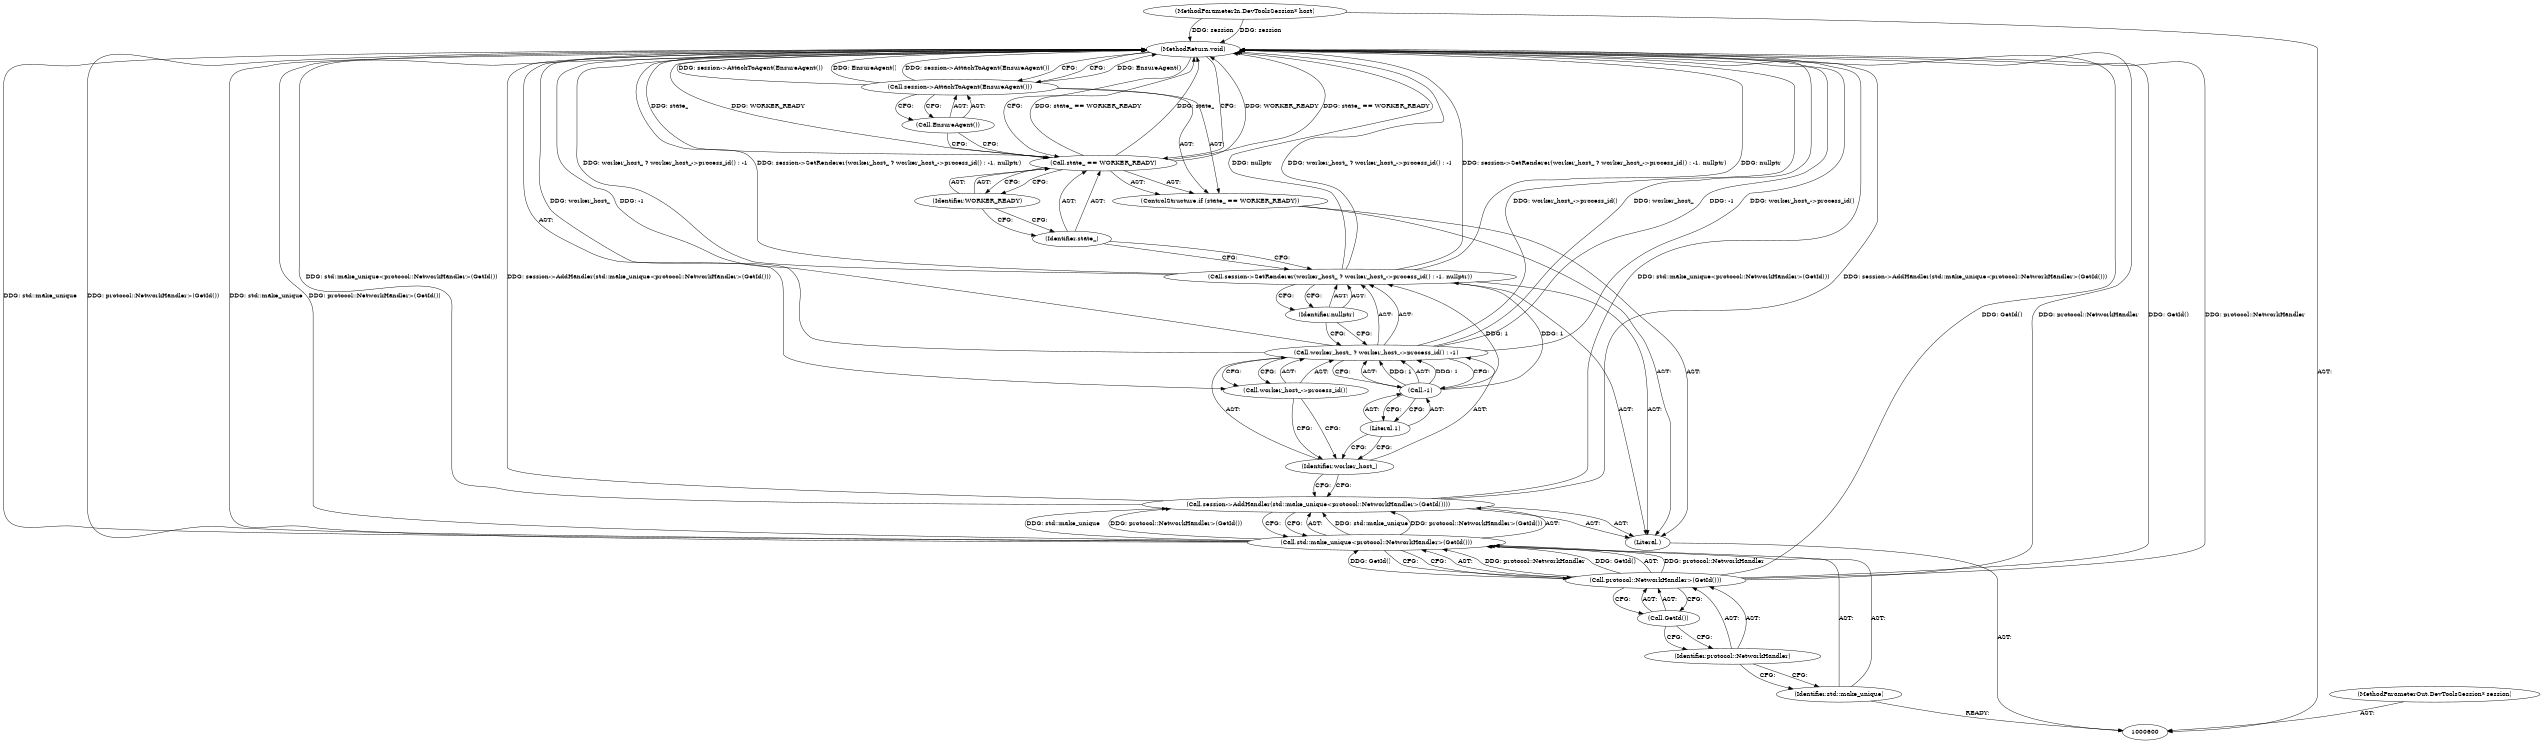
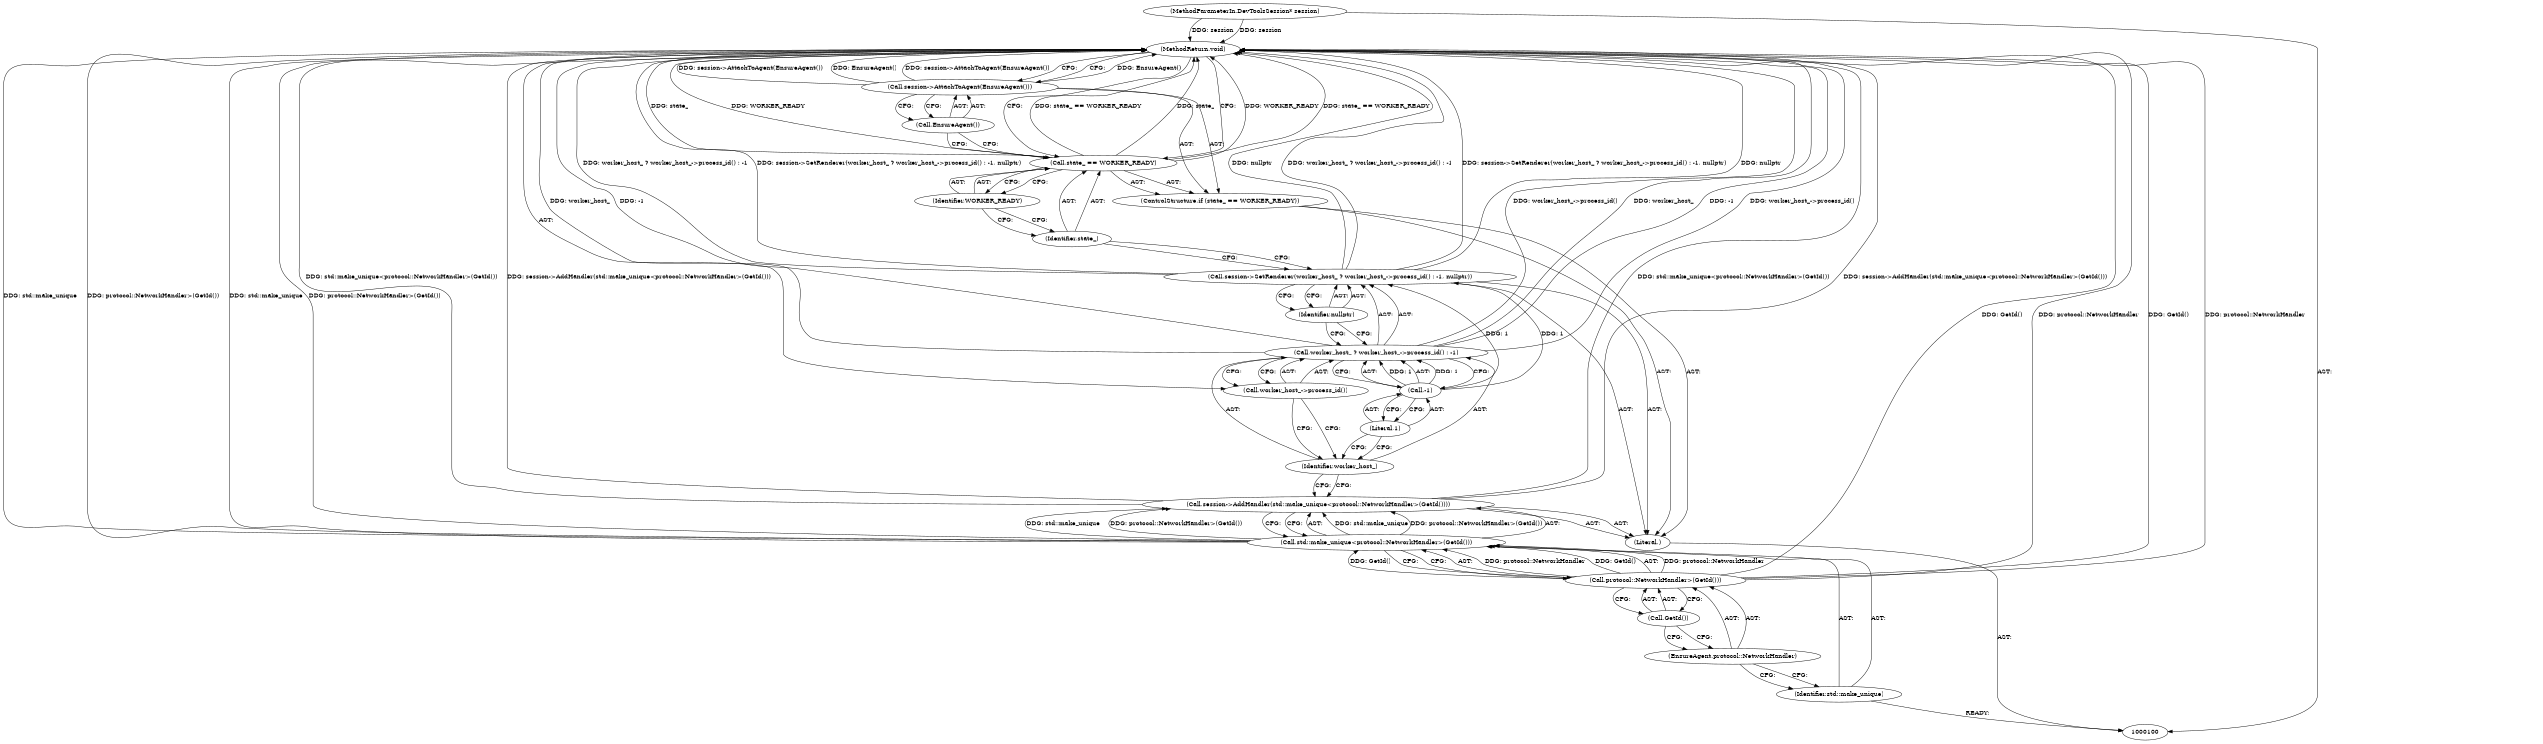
(1245, 11) -> (1245, 11)
(1733, 656) -> (1733, 656)
(2435, 694) -> none
(2145, 732) -> (2145, 732)
